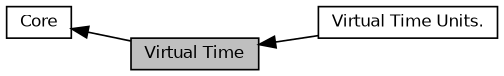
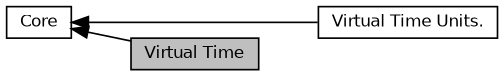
(297, 39) -> (203, 22)
